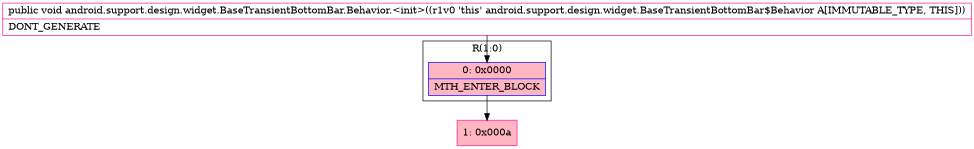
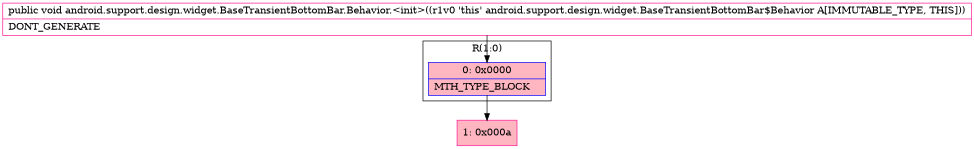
(487, 87) -> (482, 87)
